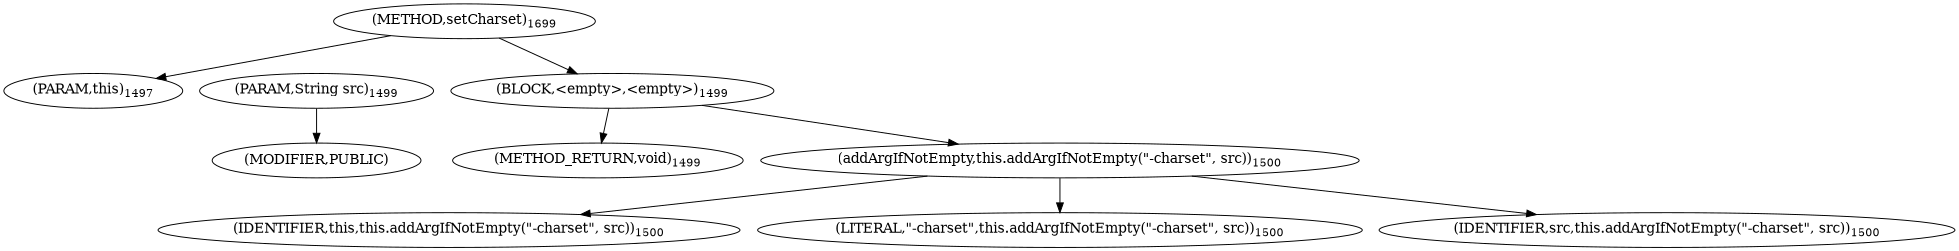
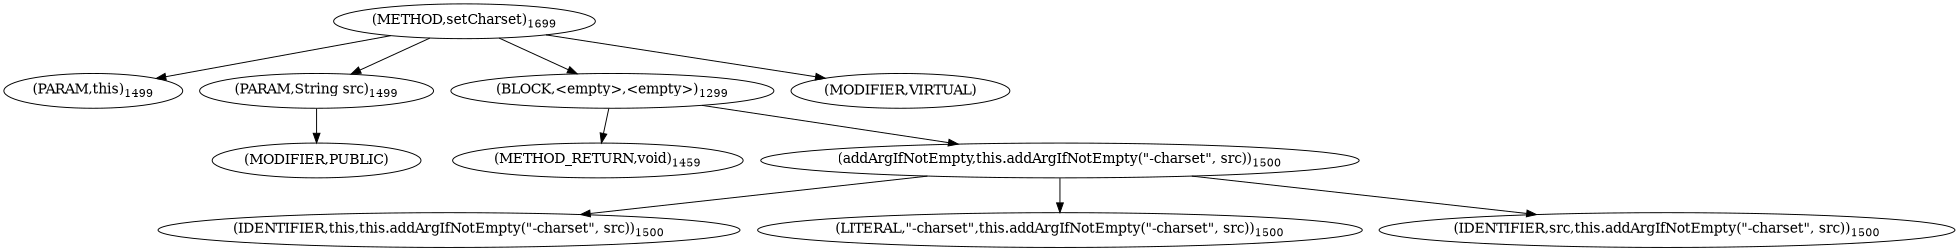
none -> (395, 54)
(139, 89) -> (139, 89)
(714, 89) -> (714, 89)
none -> (900, 91)
(687, 159) -> (687, 159)
